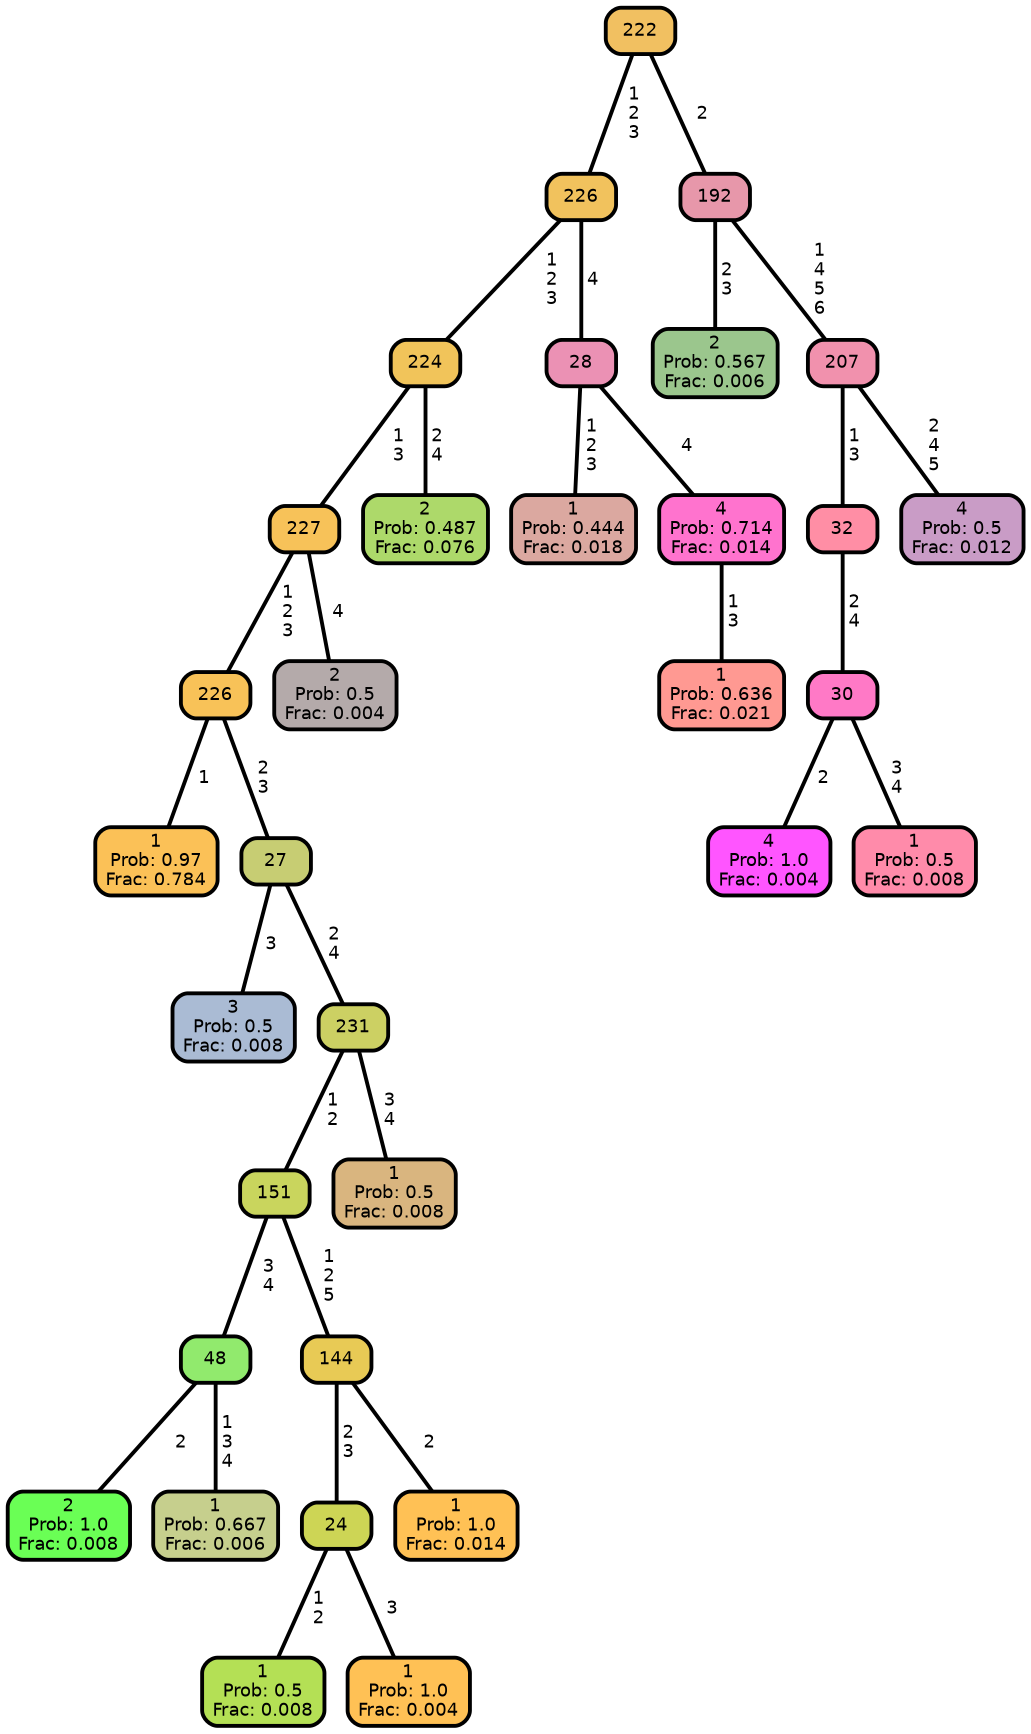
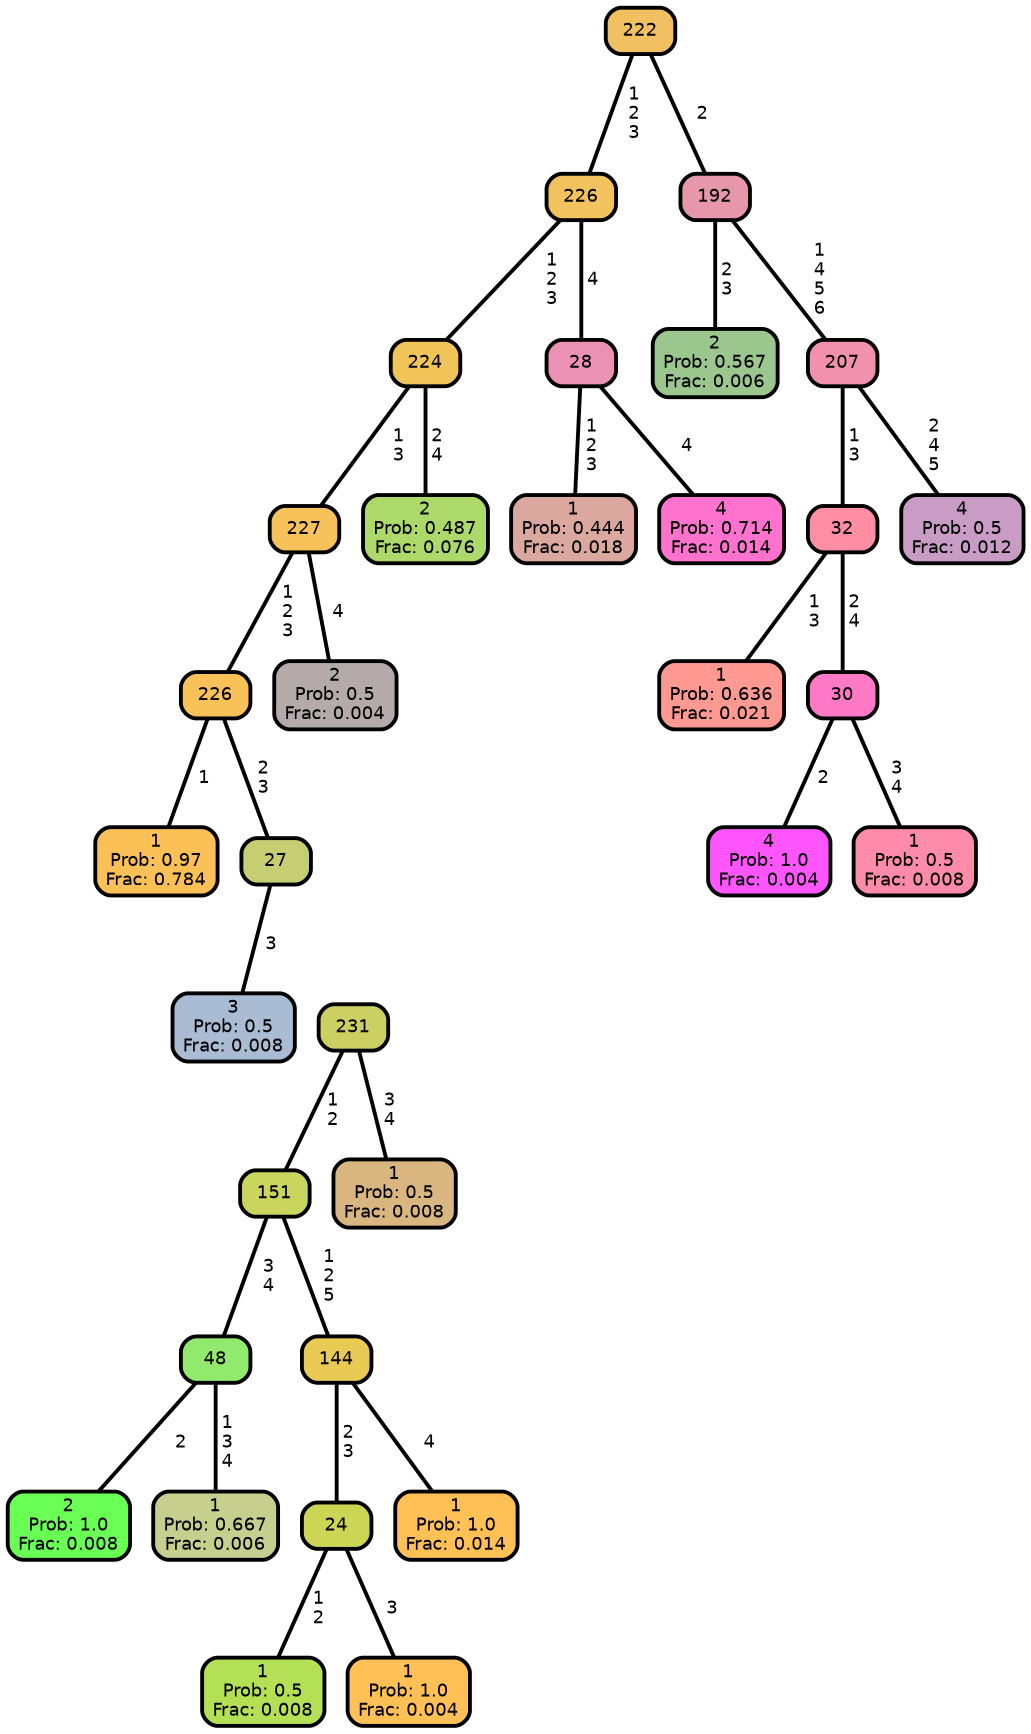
(722, 612) -> (786, 607)
(315, 944) -> none
(427, 1443) -> (427, 1443)
